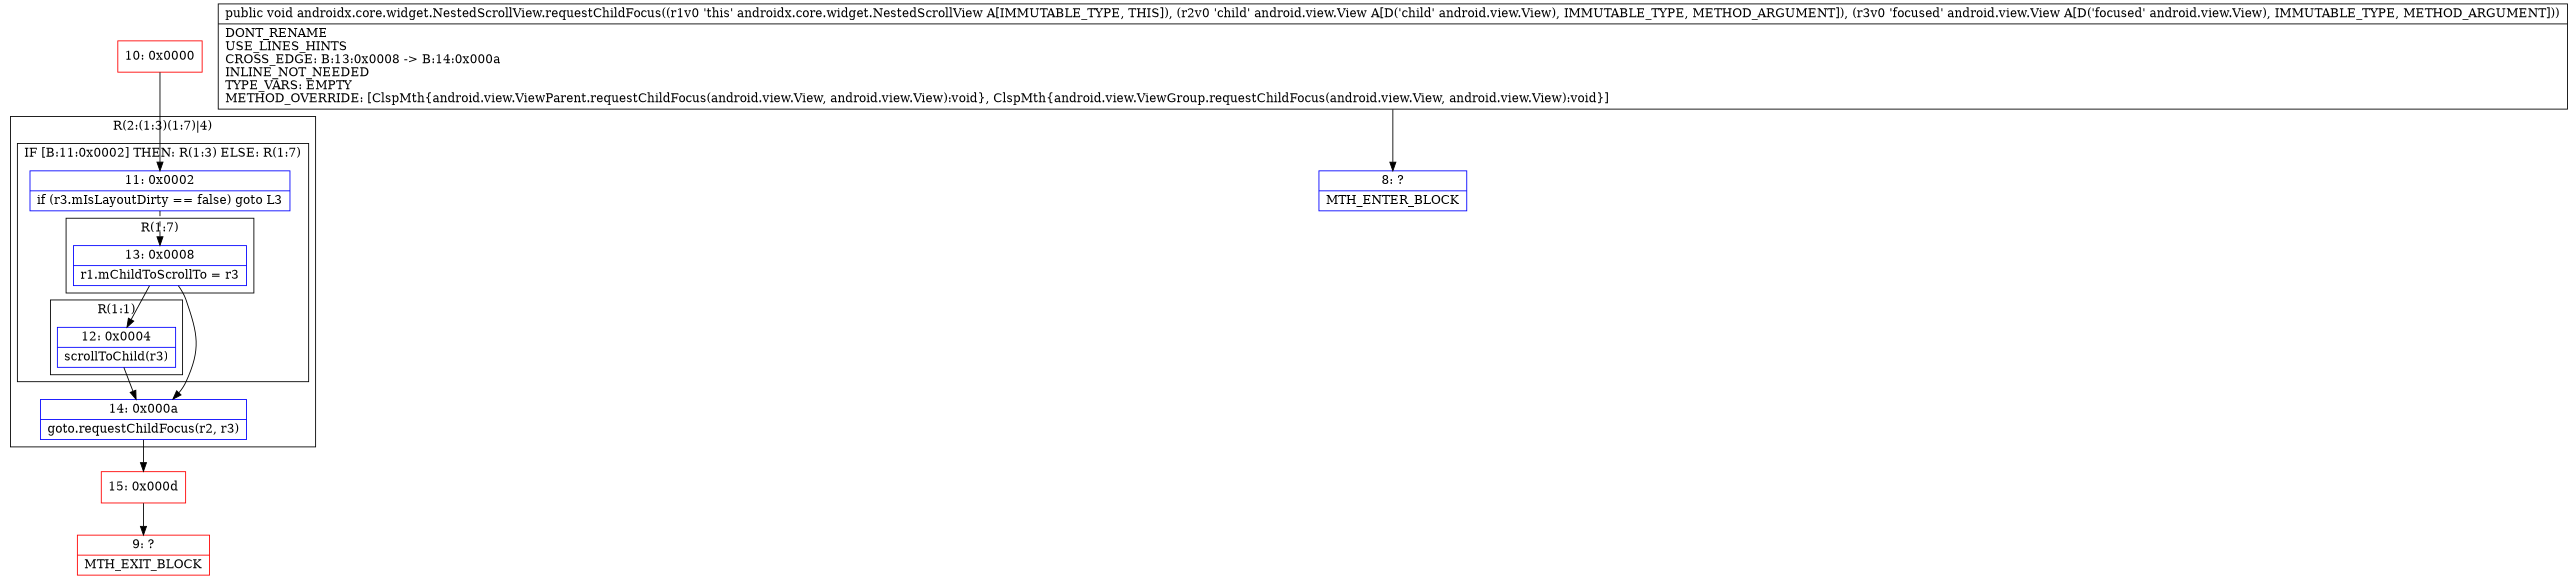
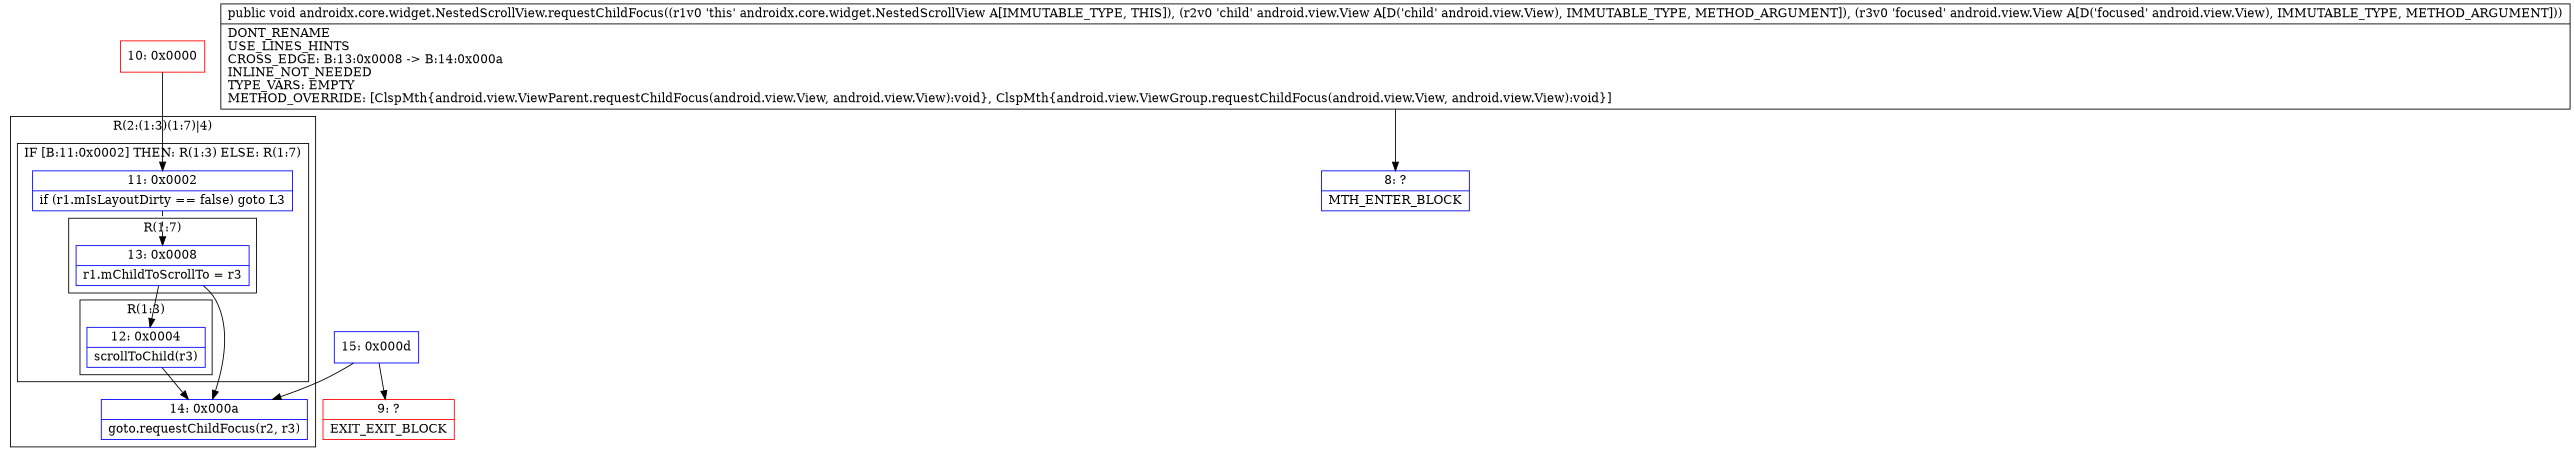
(160, 200) -> (163, 200)
(117, 310) -> (146, 310)
(143, 452) -> (322, 380)
(143, 487) -> (376, 347)
(143, 565) -> (389, 429)
